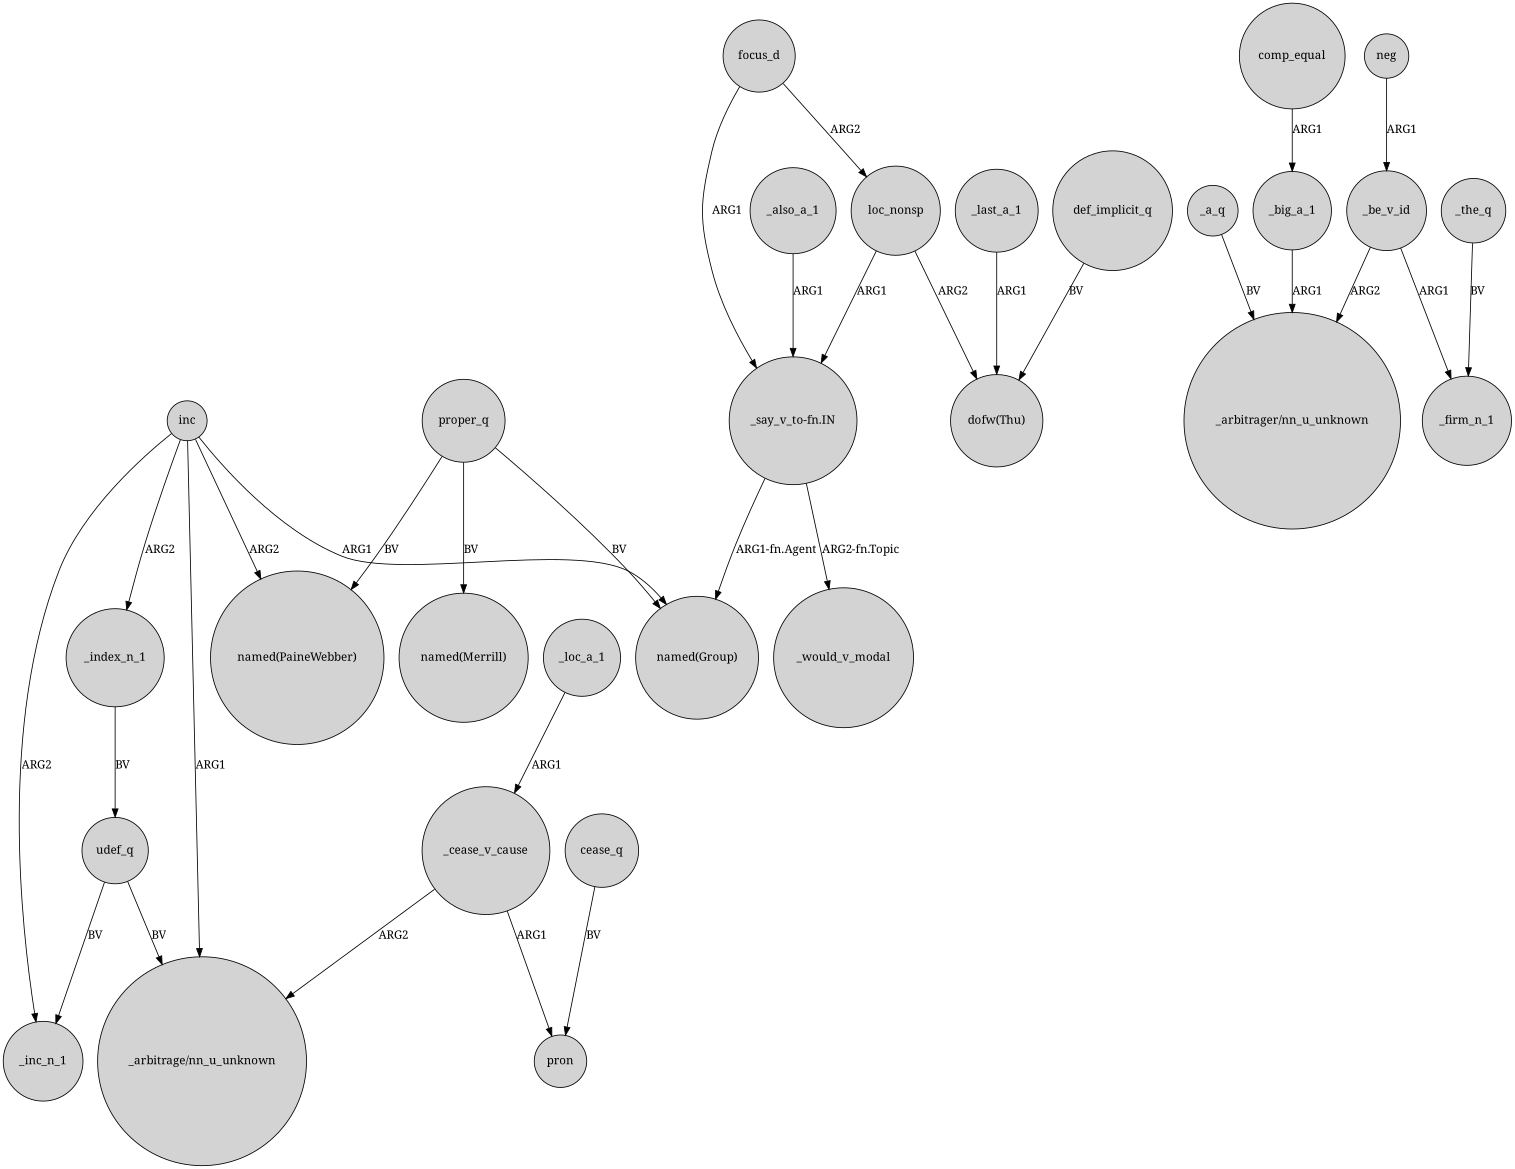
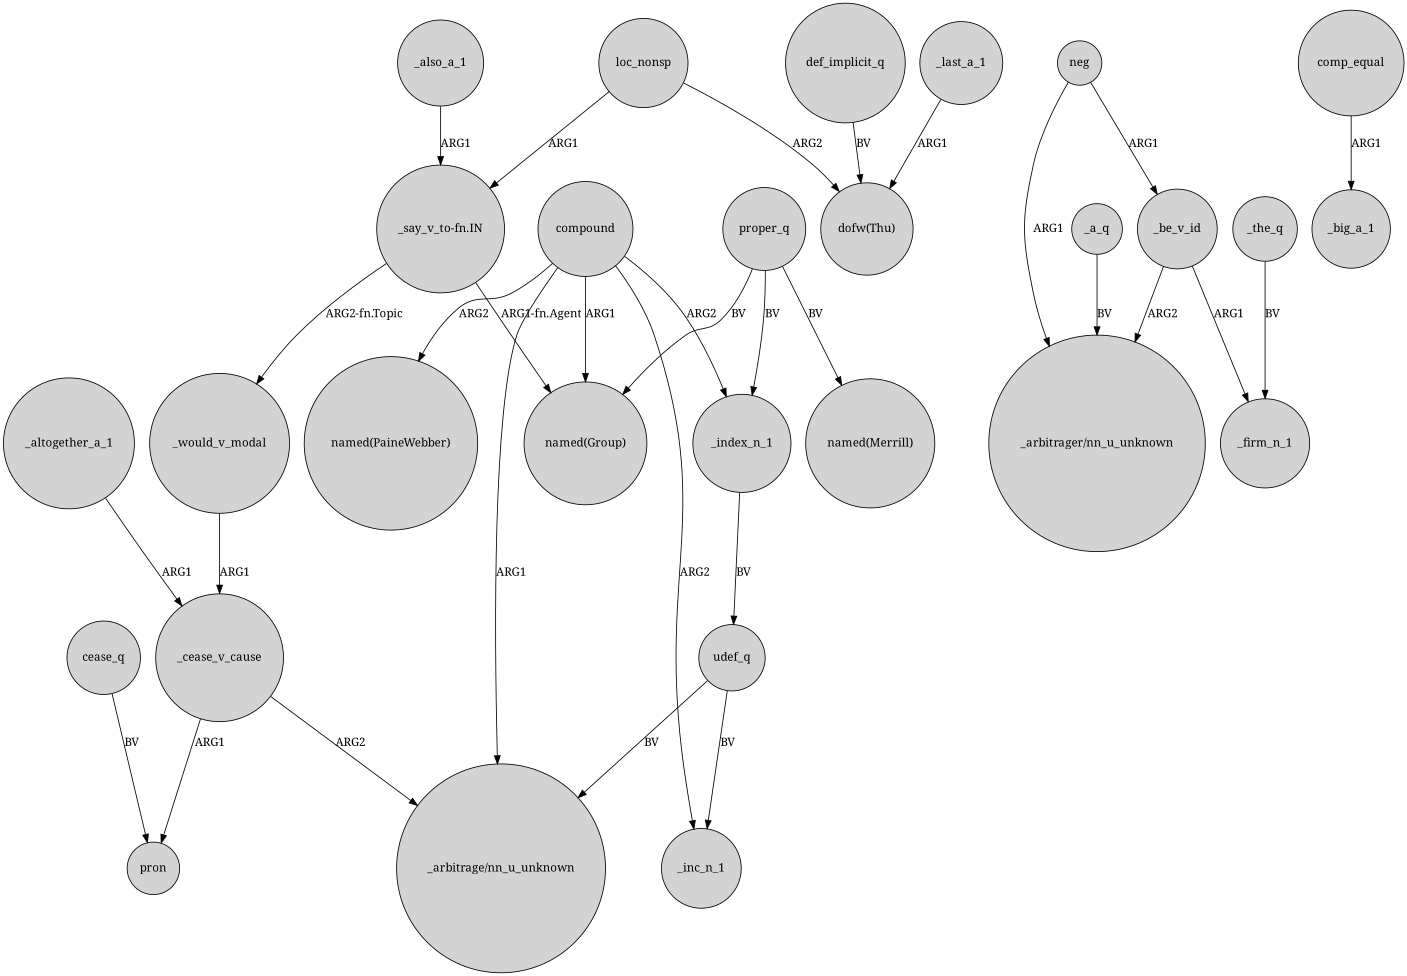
(759, 56) -> none
(1292, 277) -> (1026, 208)
(187, 421) -> (585, 229)
(401, 521) -> (763, 329)
none -> (220, 549)
(582, 658) -> (69, 443)
